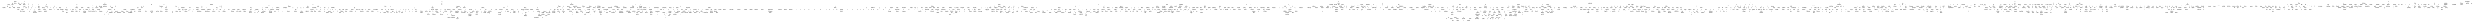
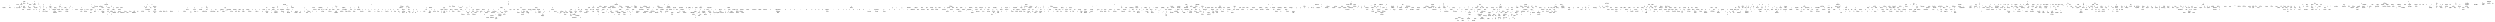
none -> (662, 9)
